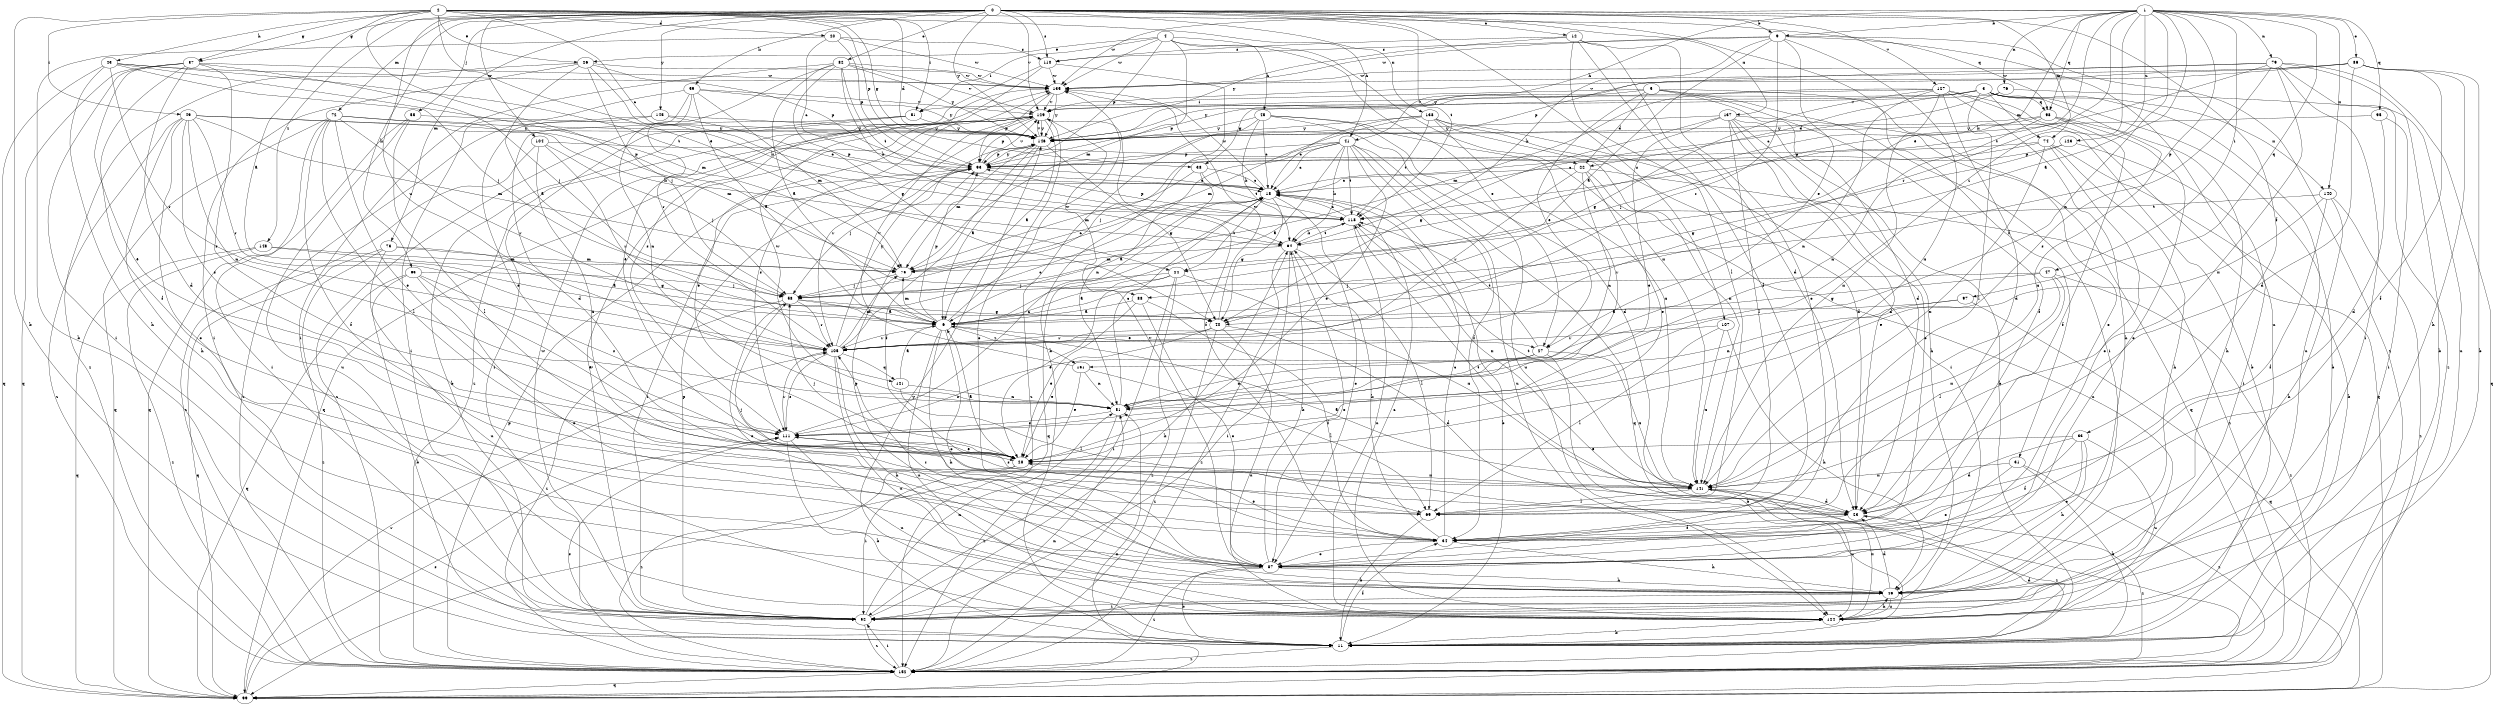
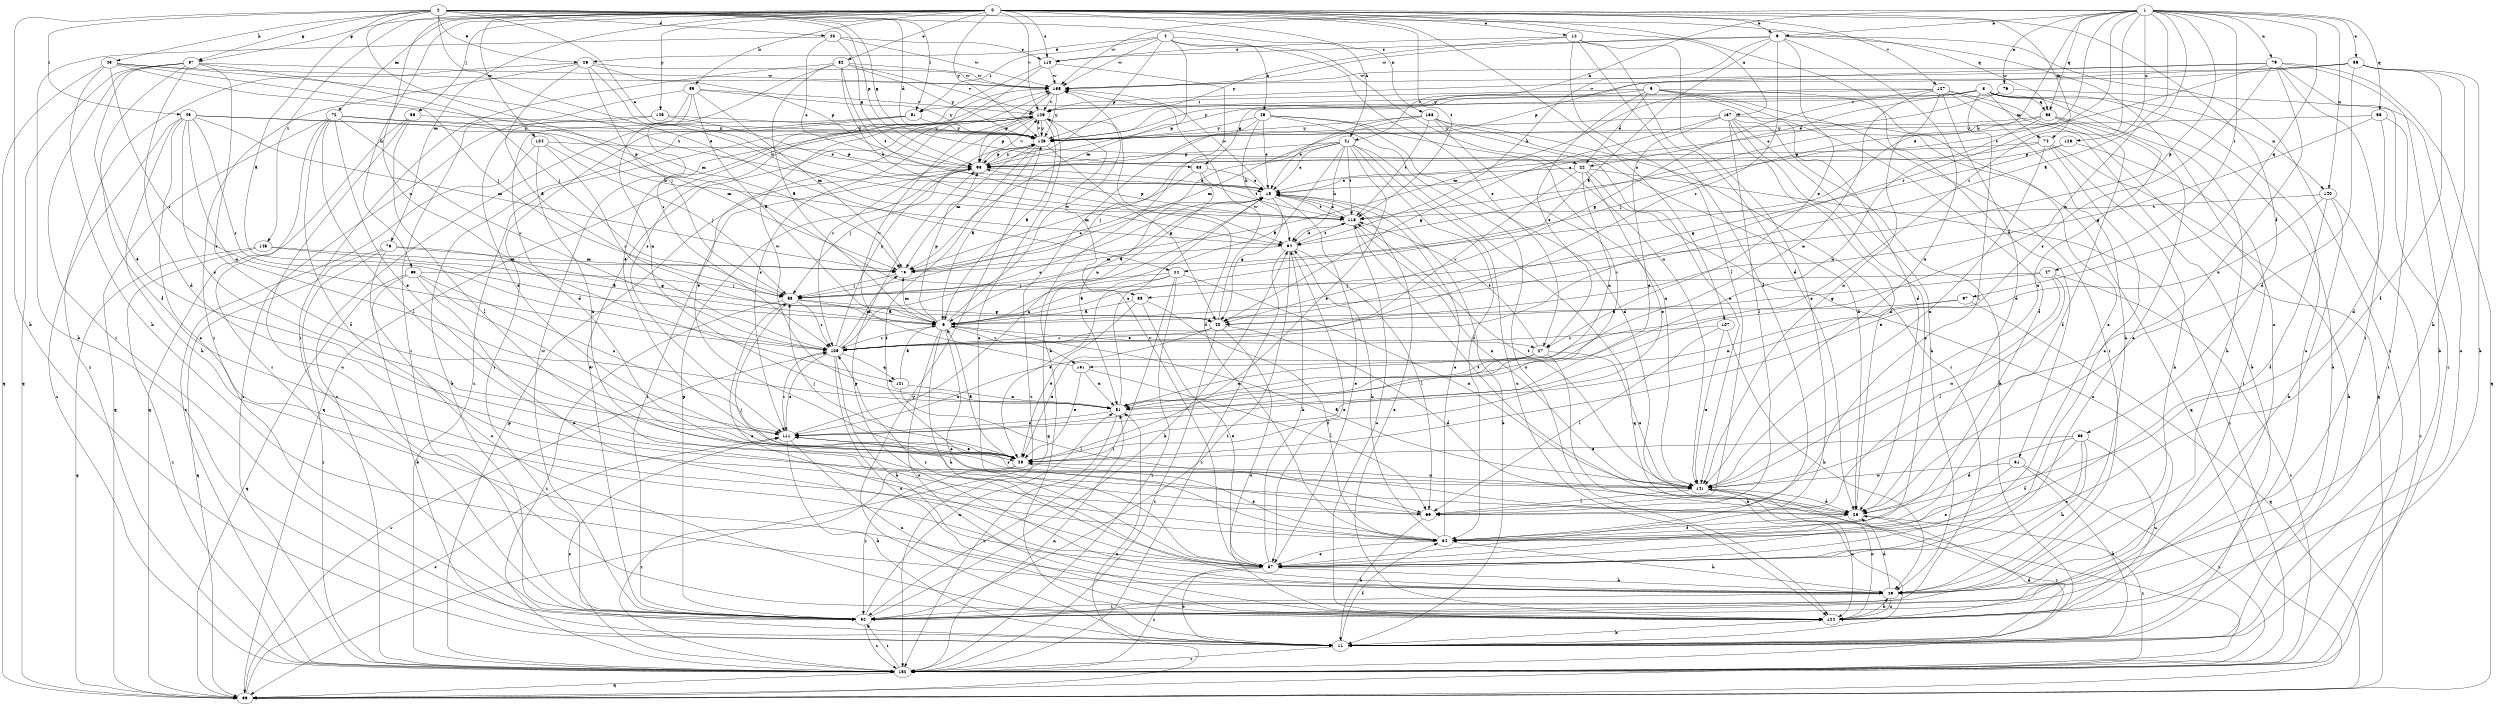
(956, 230) -> (1809, 263)
(1226, 239) -> (1310, 204)
